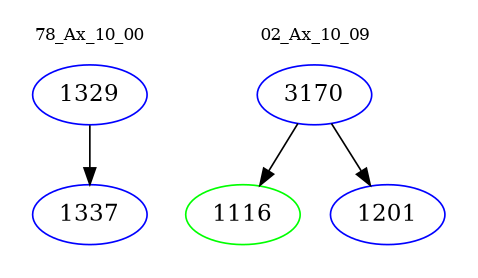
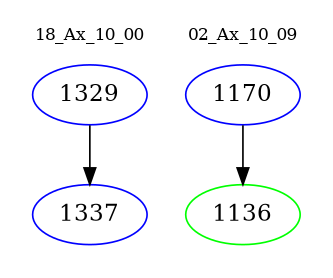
(90, 36) -> (90, 36)
(314, 95) -> (243, 95)
(243, 215) -> (243, 215)
(388, 215) -> none
